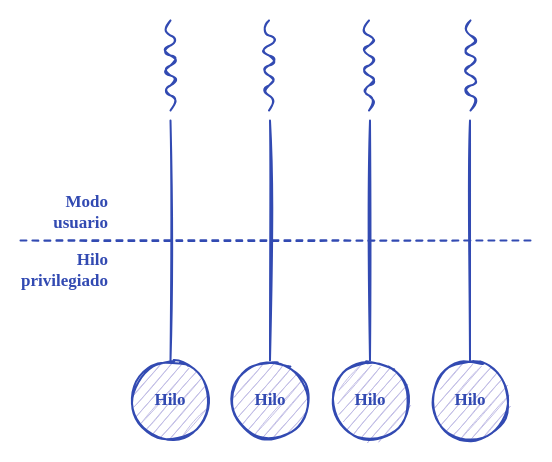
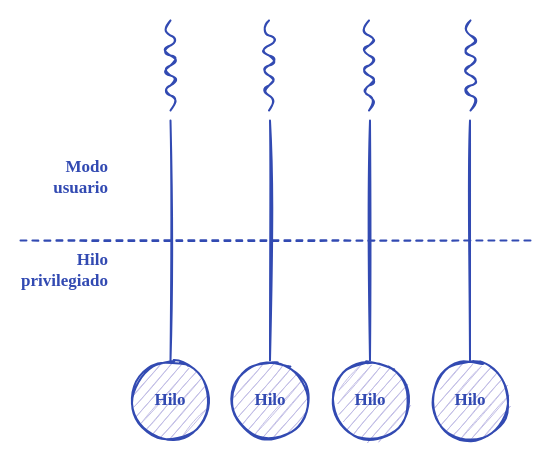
(76, 212) -> (76, 177)
